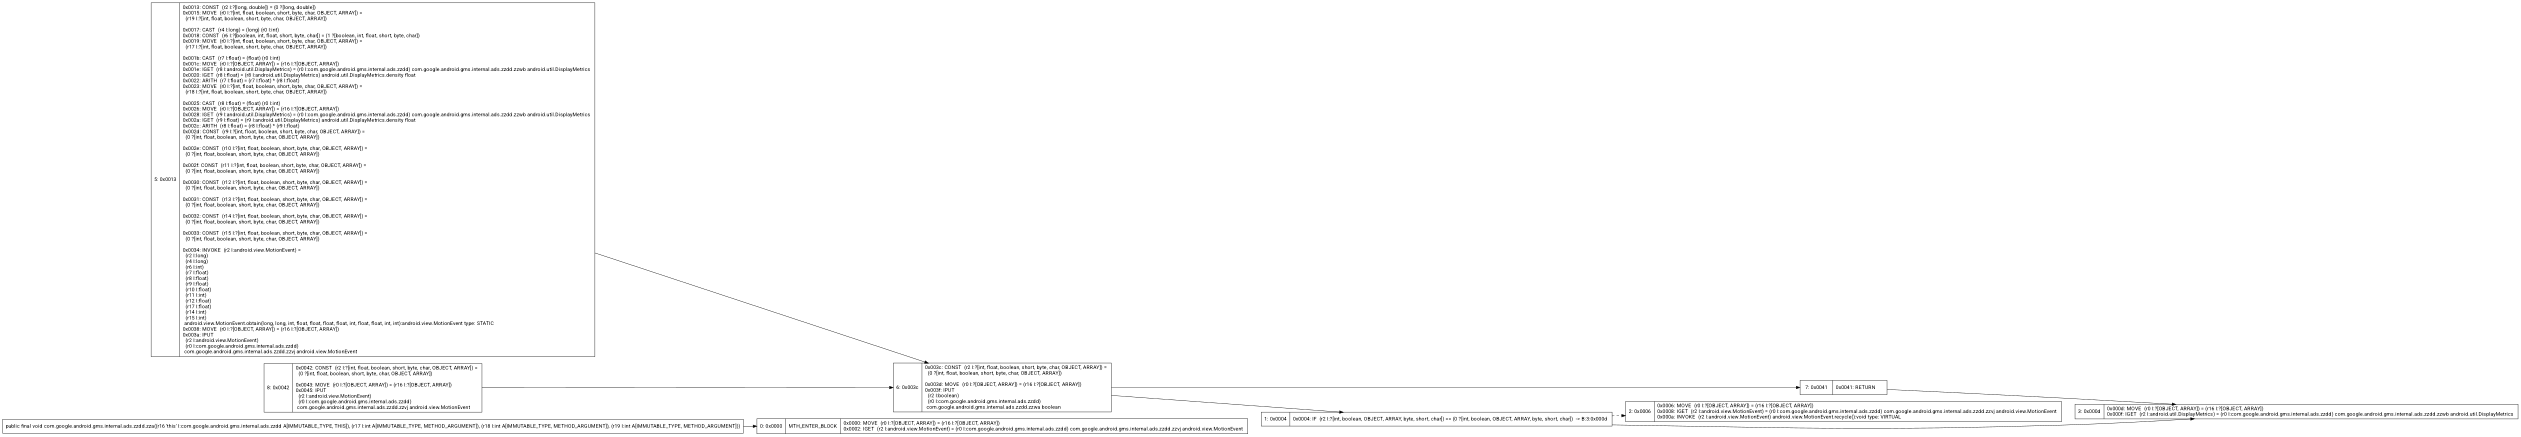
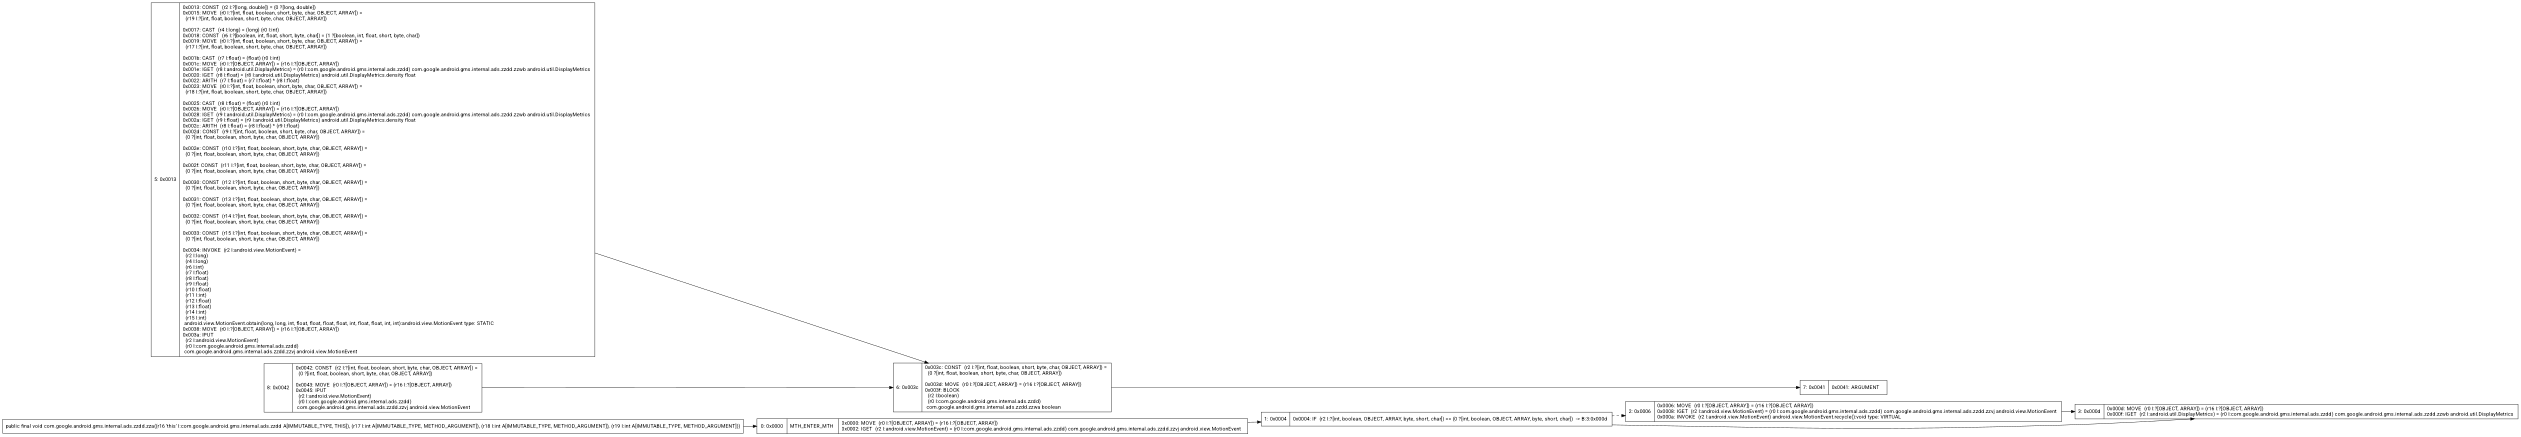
(197, 307) -> (197, 307)
(1858, 387) -> (1858, 387)
(941, 390) -> (944, 390)
(2030, 396) -> (2066, 412)
(1225, 404) -> (1253, 422)
(813, 426) -> (812, 426)
